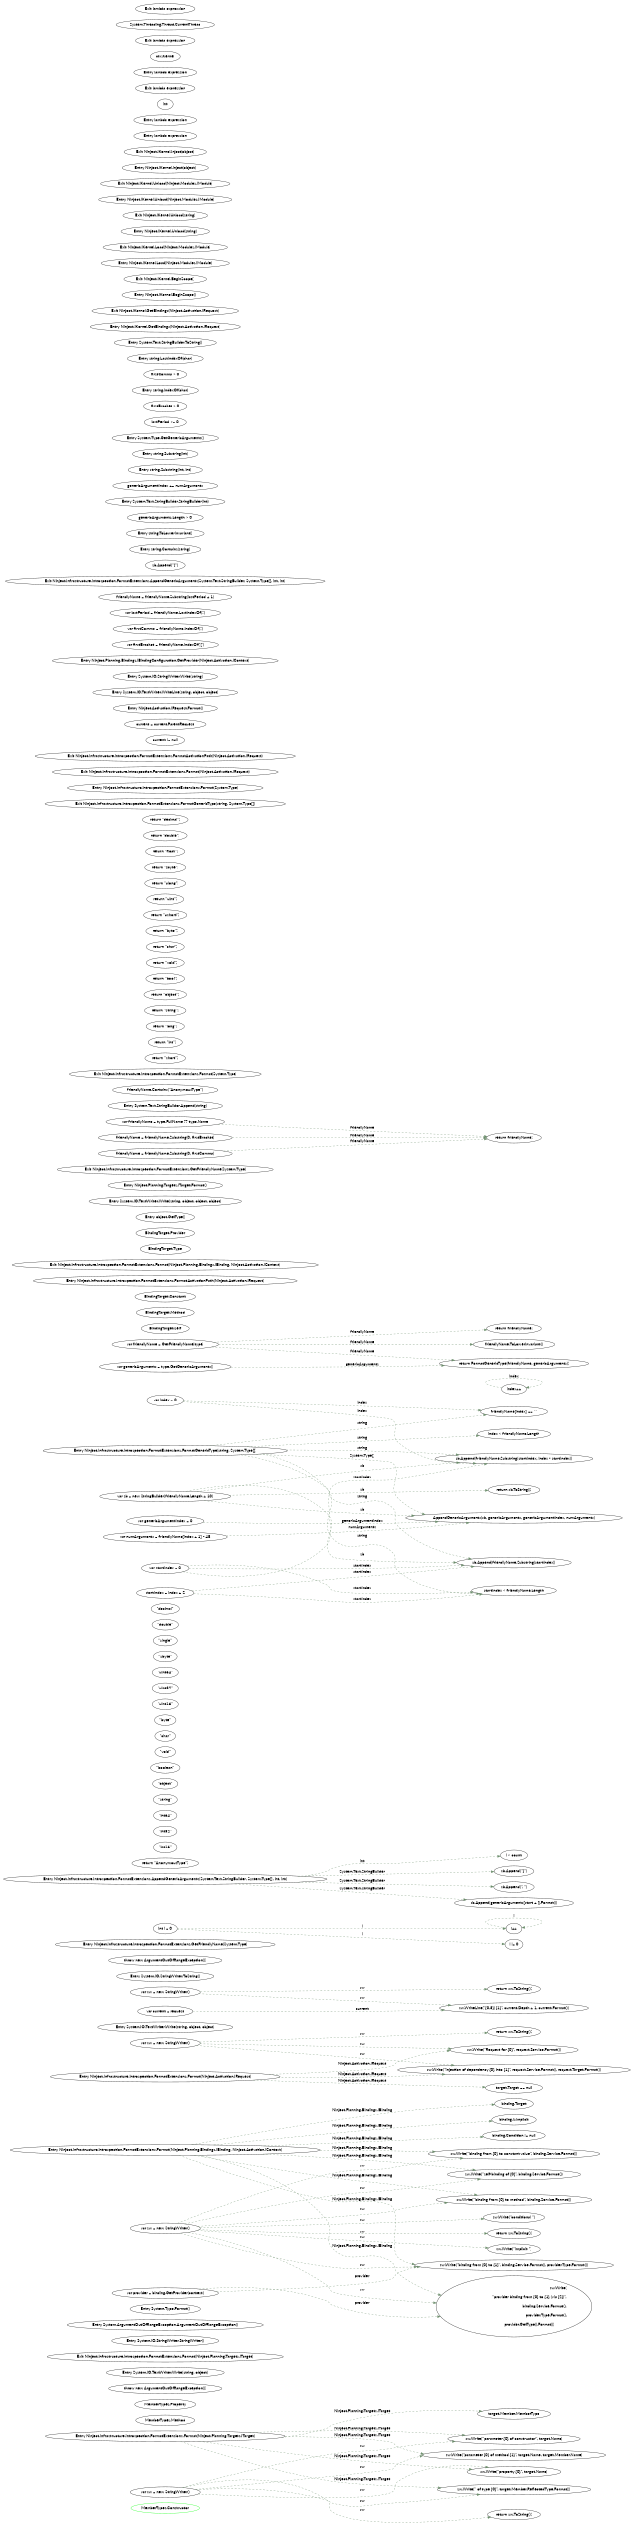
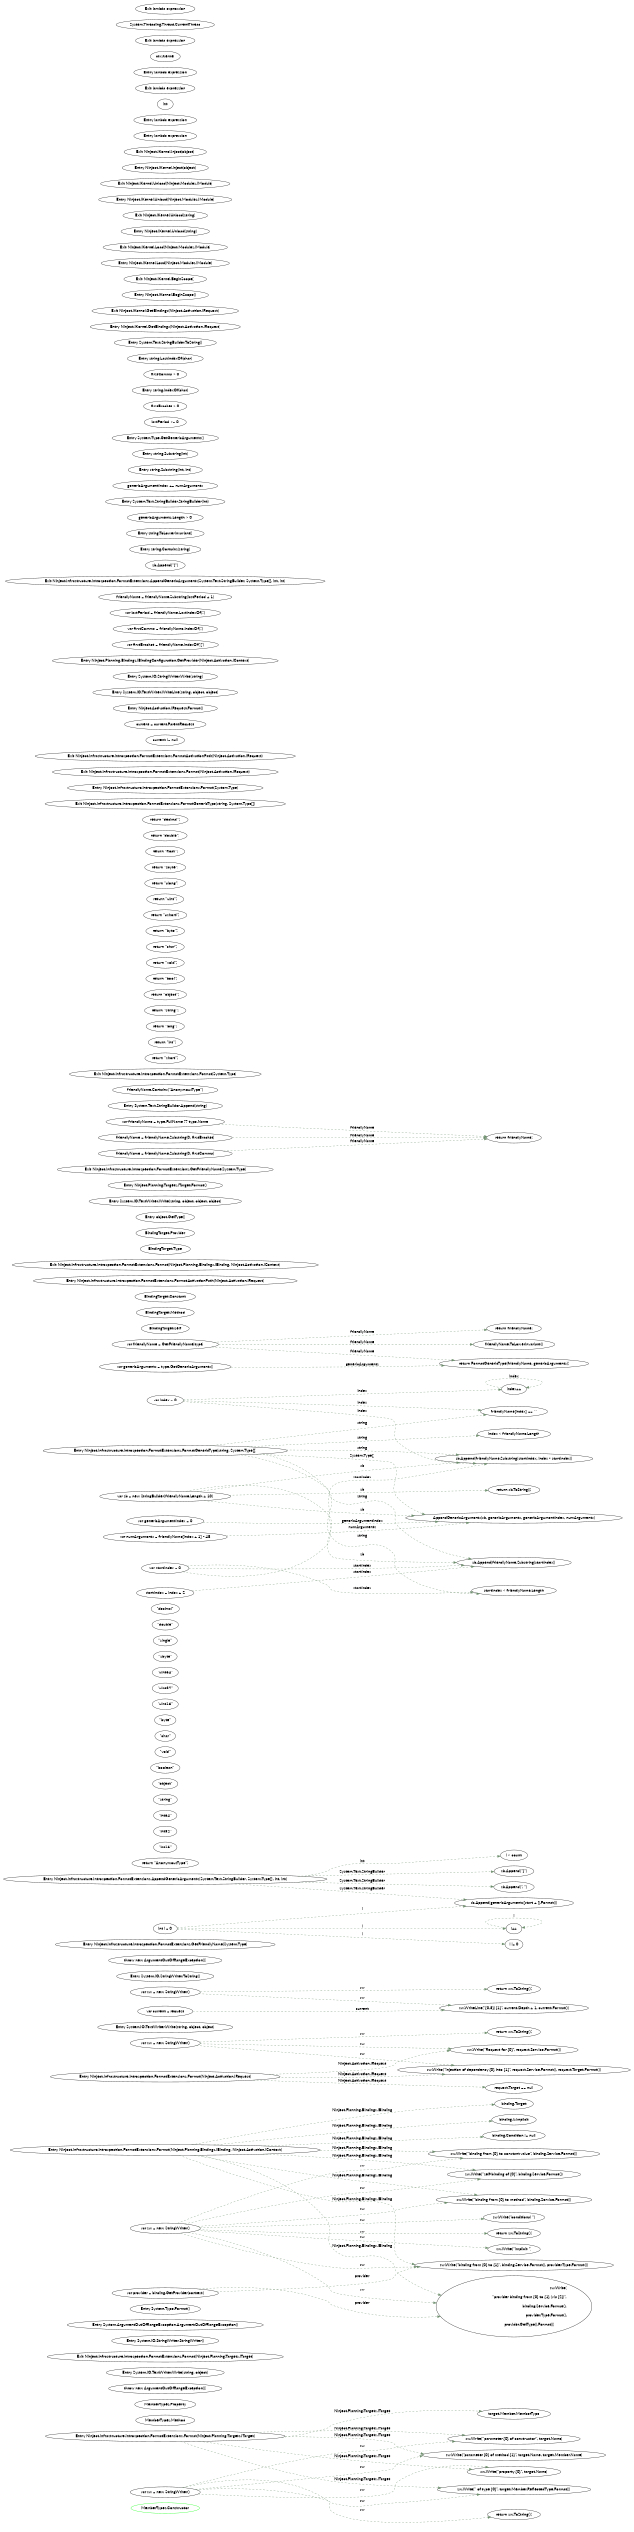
none -> (341, 1395)
(337, 1602) -> none
none -> (320, 1917)
(514, 2088) -> (514, 2088)
